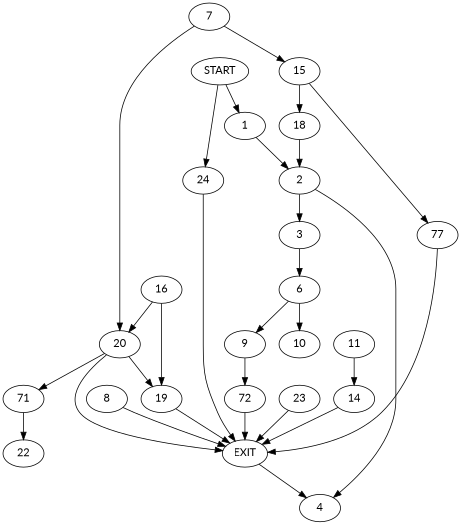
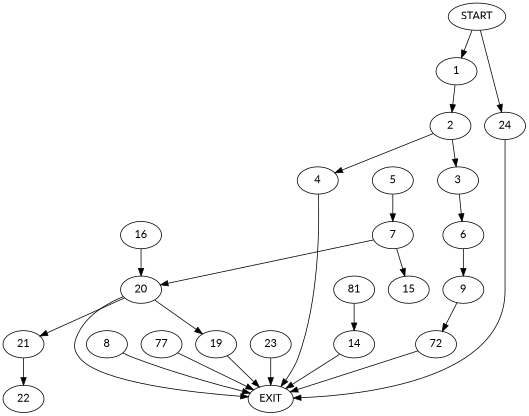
(300, 126) -> none
(366, 150) -> none
none -> (393, 180)
(162, 340) -> none
(300, 344) -> none
(354, 344) -> (354, 290)
(24, 399) -> (24, 344)
(280, 479) -> (314, 290)
